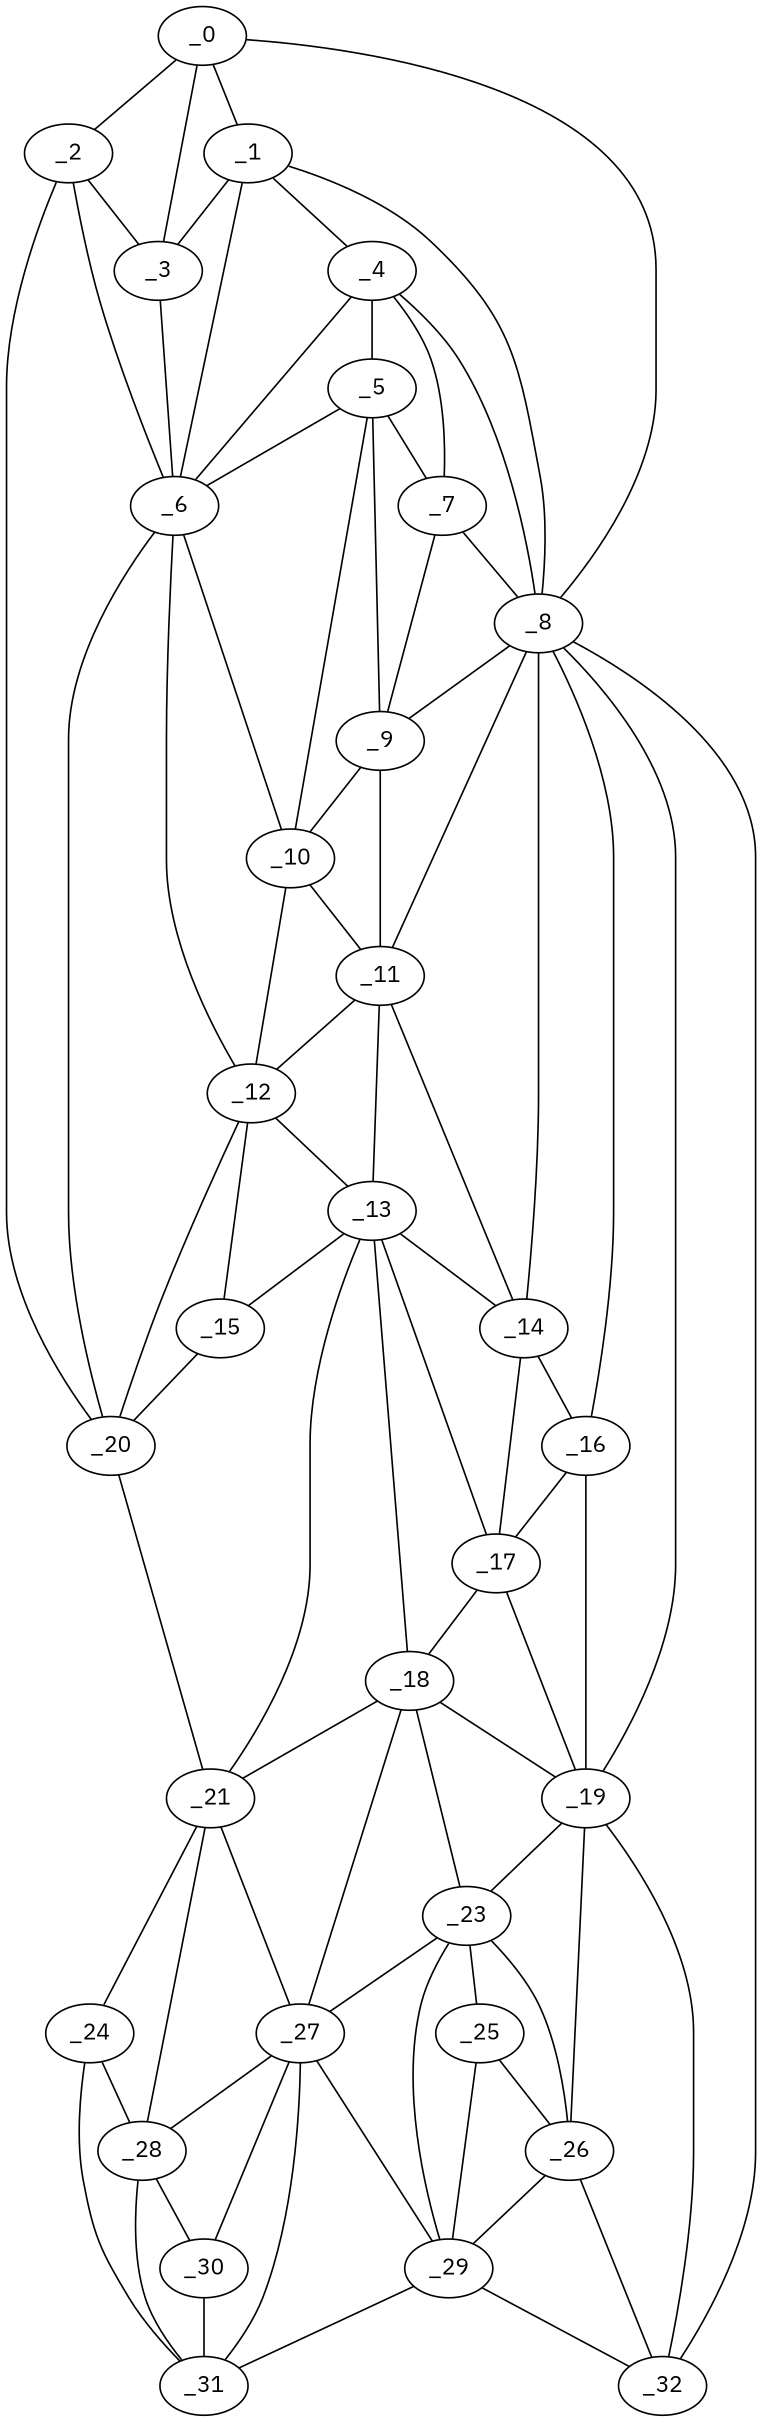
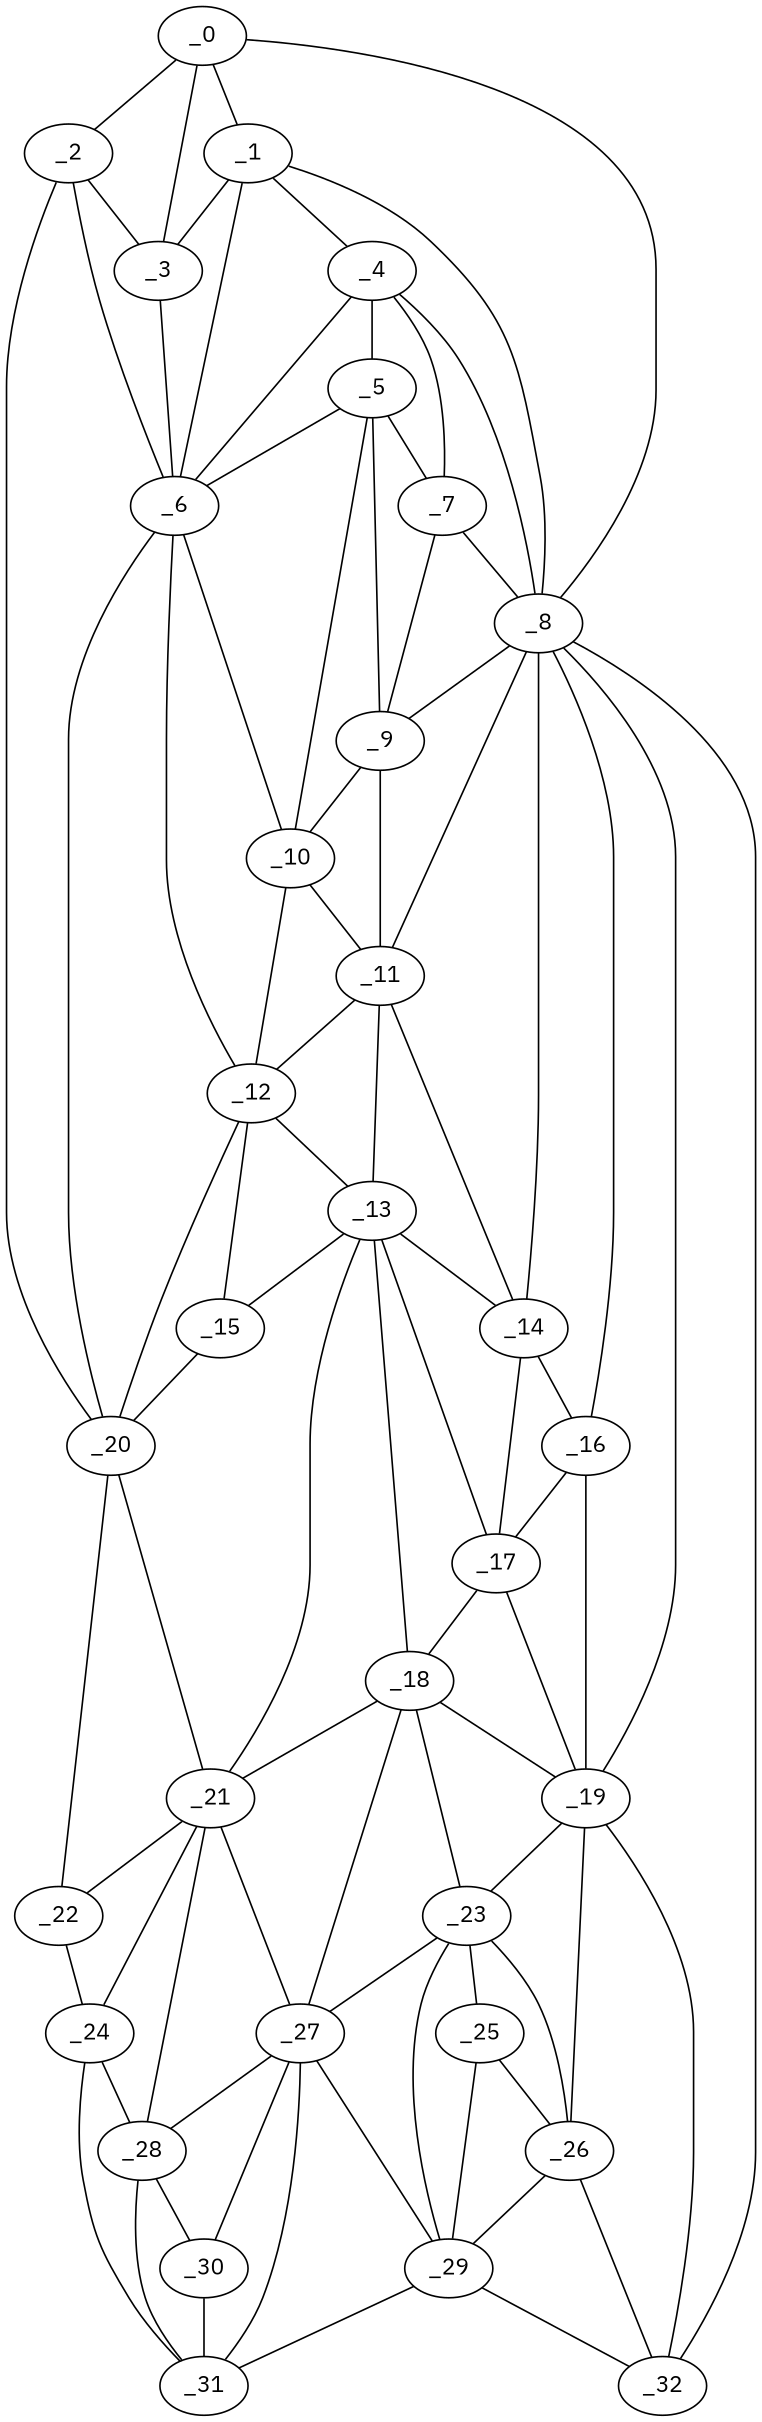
none -> (59, 1916)
